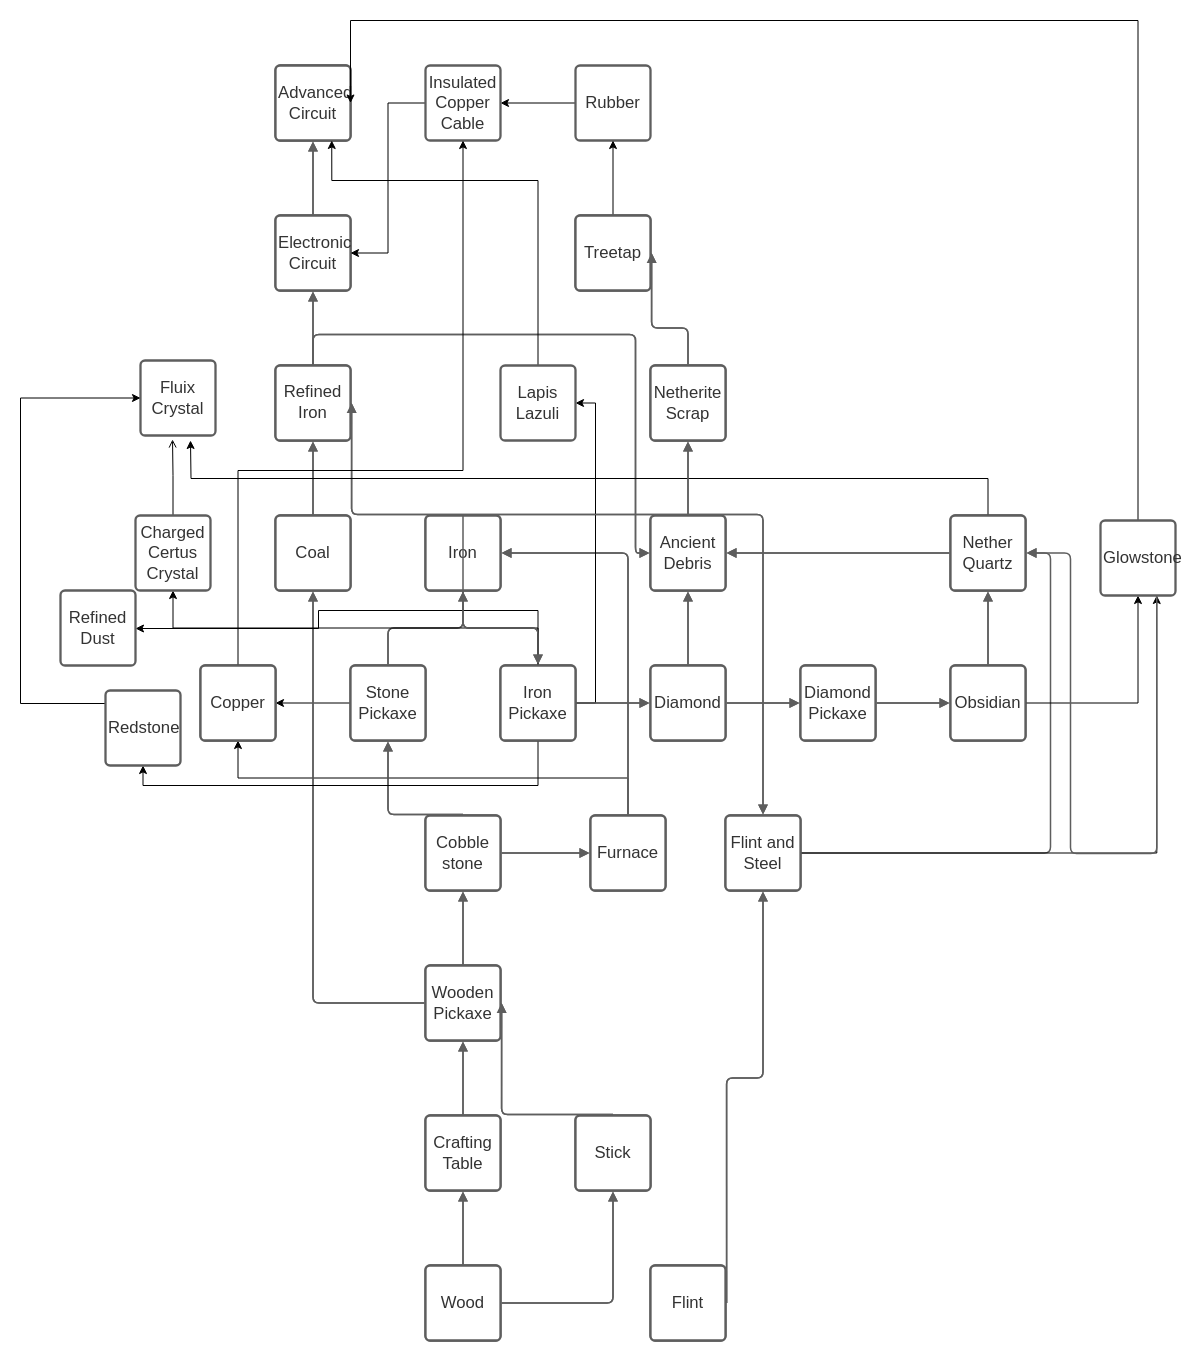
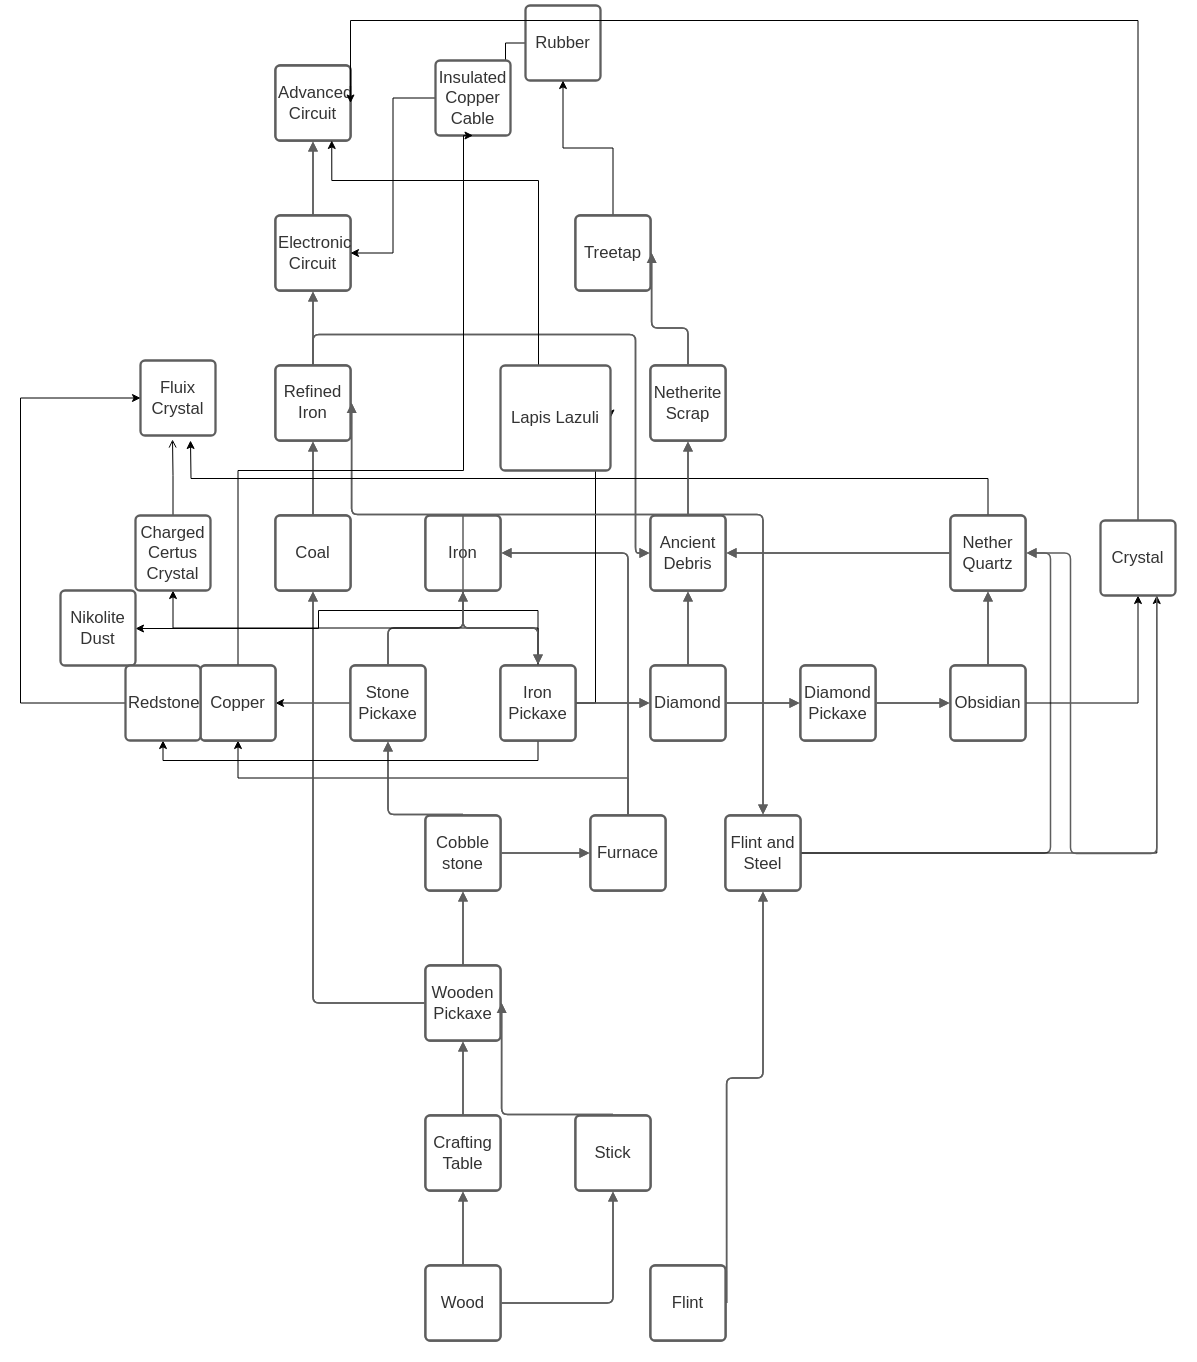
(463, 103) -> (473, 98)
(613, 103) -> (563, 43)
(538, 403) -> (556, 418)
(1138, 559) -> (1138, 559)
(98, 629) -> (98, 629)
(143, 728) -> (163, 703)
